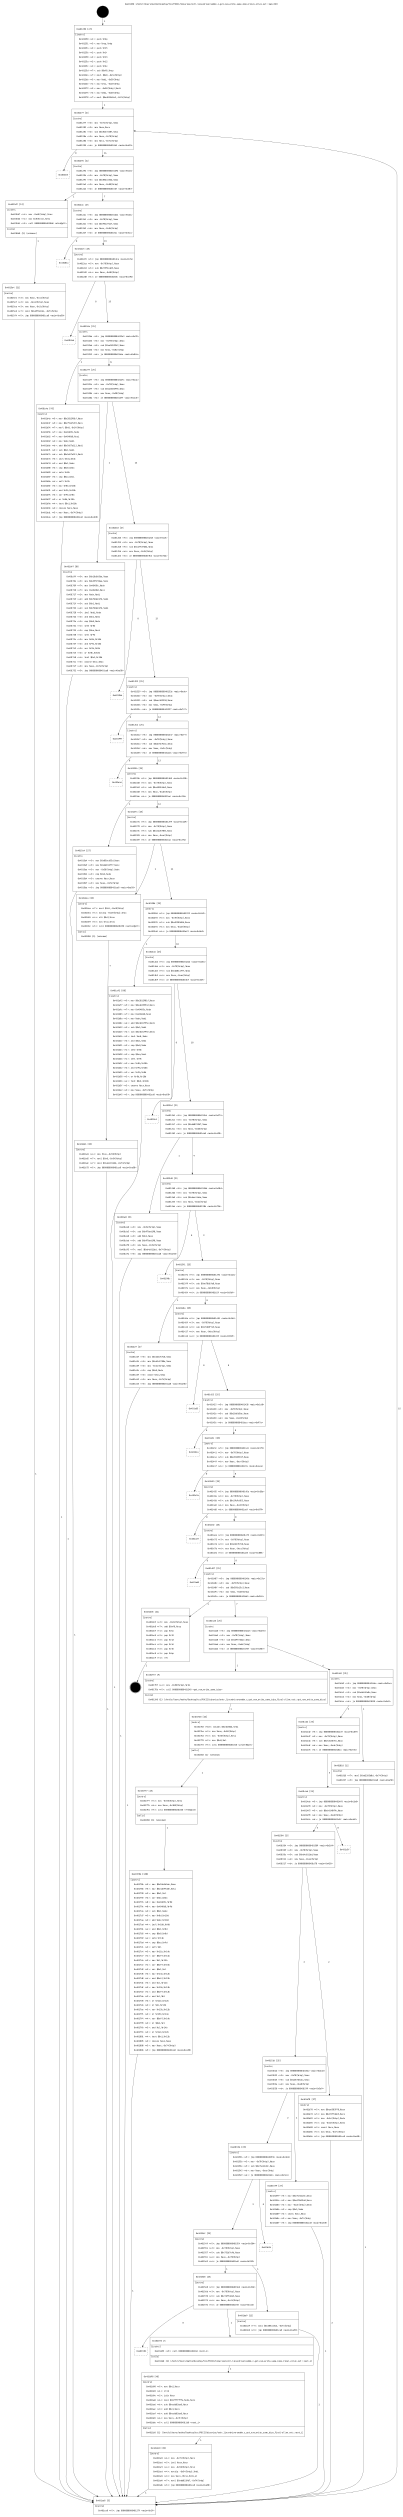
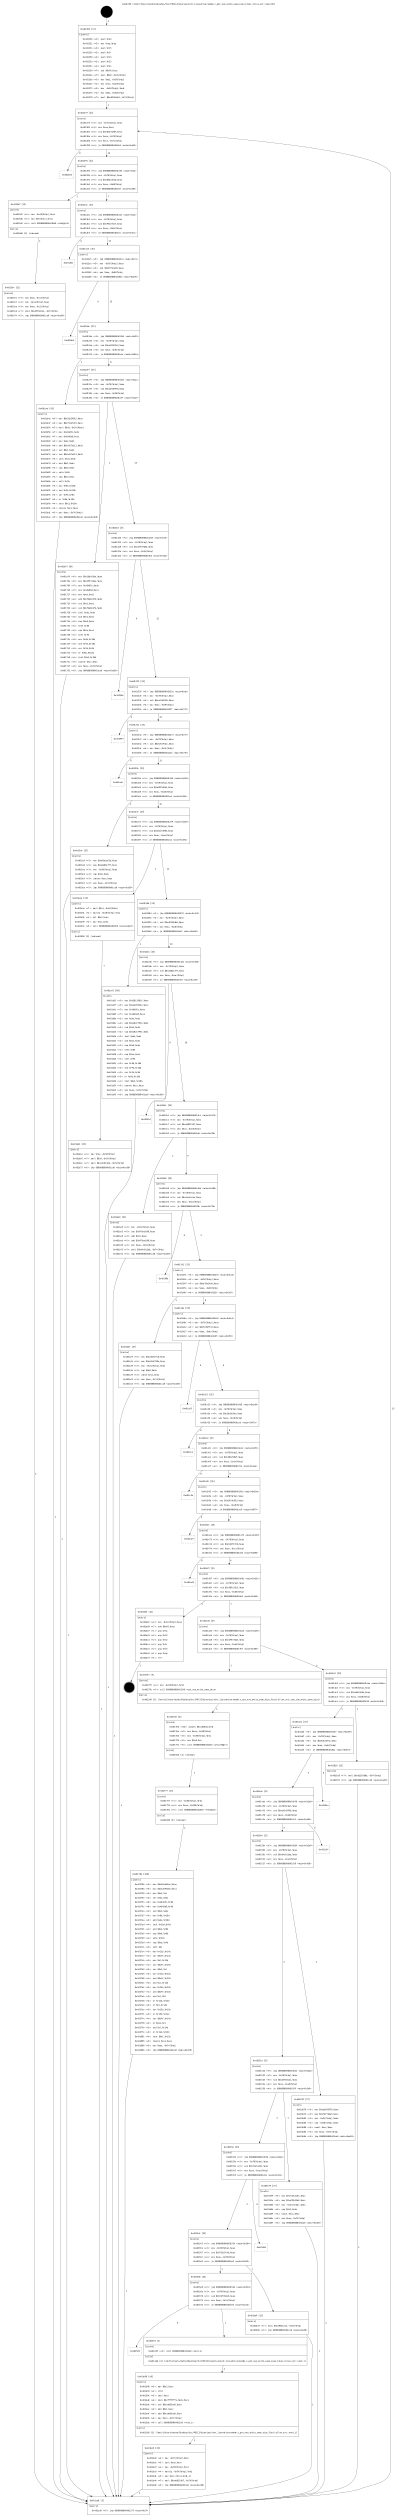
none -> (323, 1806)
